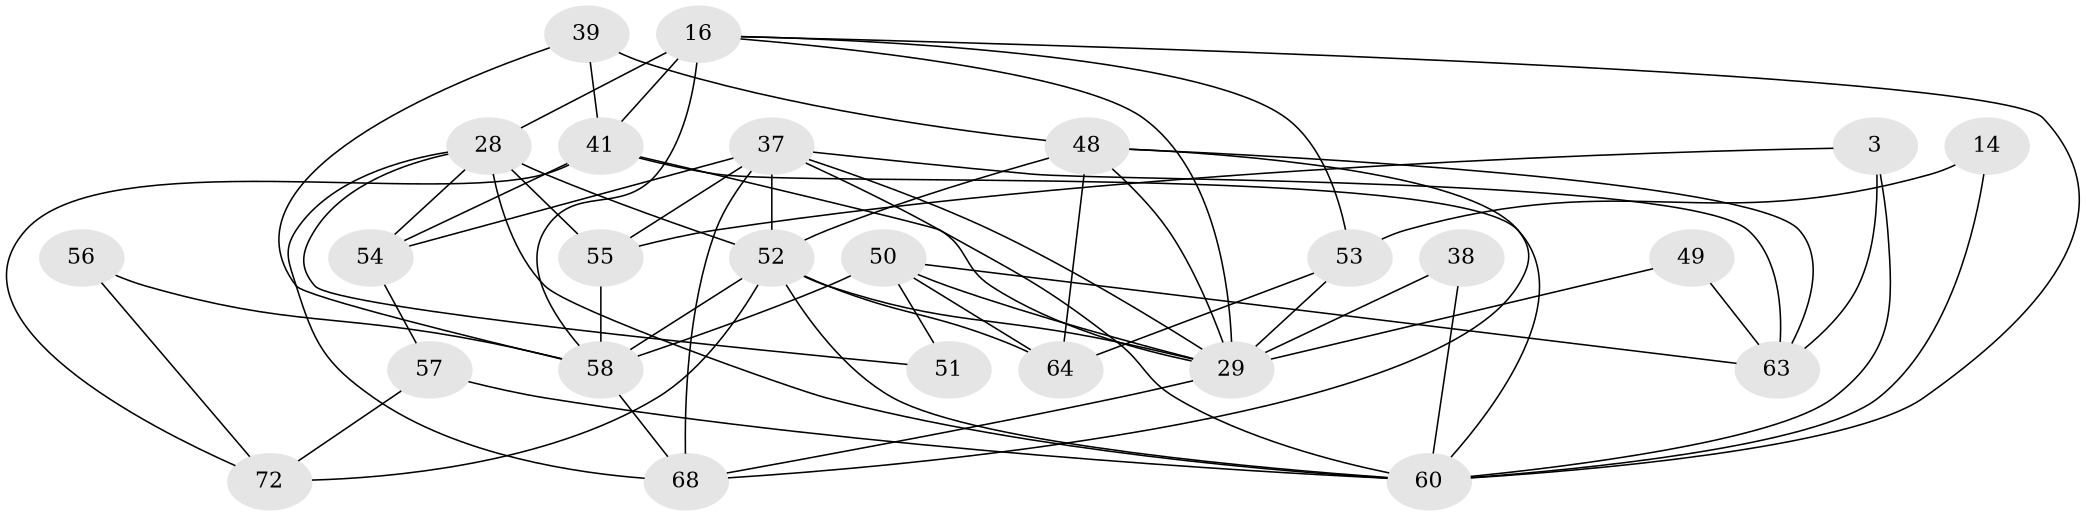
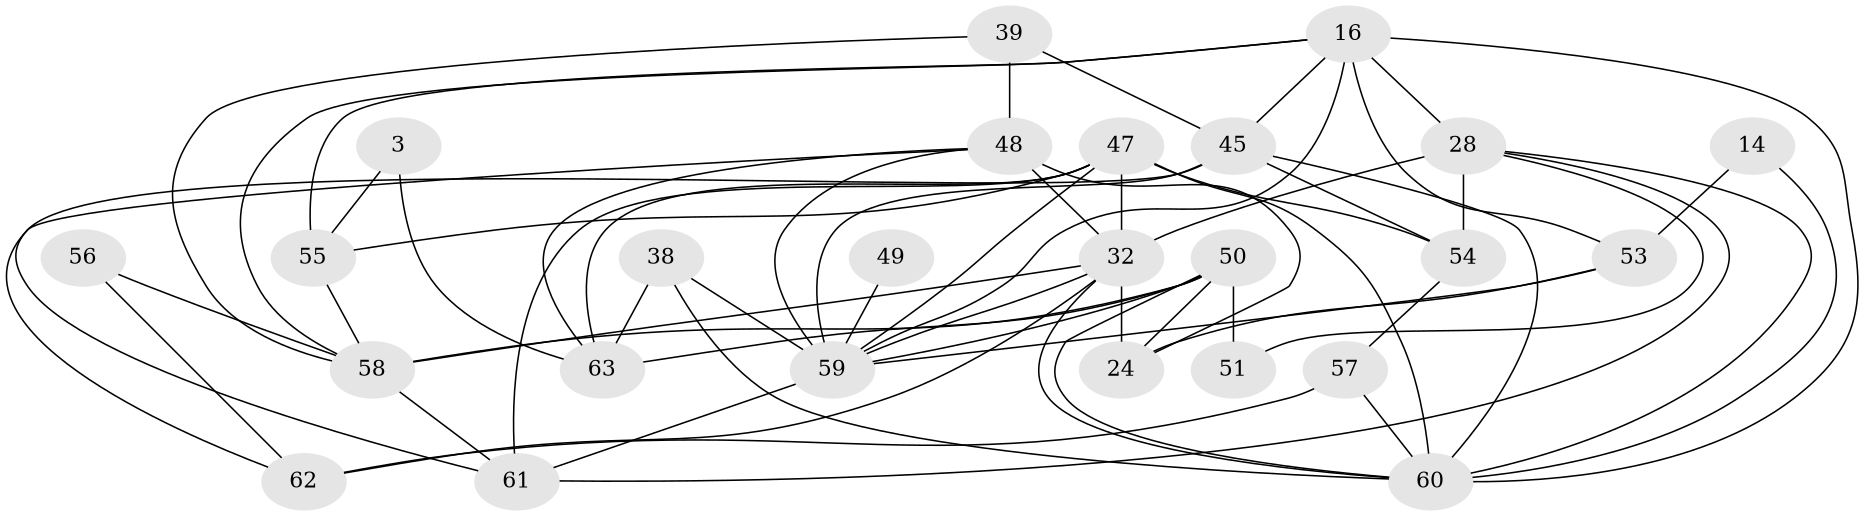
(601, 146) -> (1233, 146)
(772, 146) -> (1122, 146)
(541, 199) -> (763, 71)
(772, 258) -> (1122, 258)
(1735, 314) -> (632, 314)
(1061, 370) -> (1122, 370)
(1232, 370) -> (832, 370)
(1774, 424) -> (1072, 403)
(270, 482) -> (304, 482)
(686, 482) -> (517, 482)
